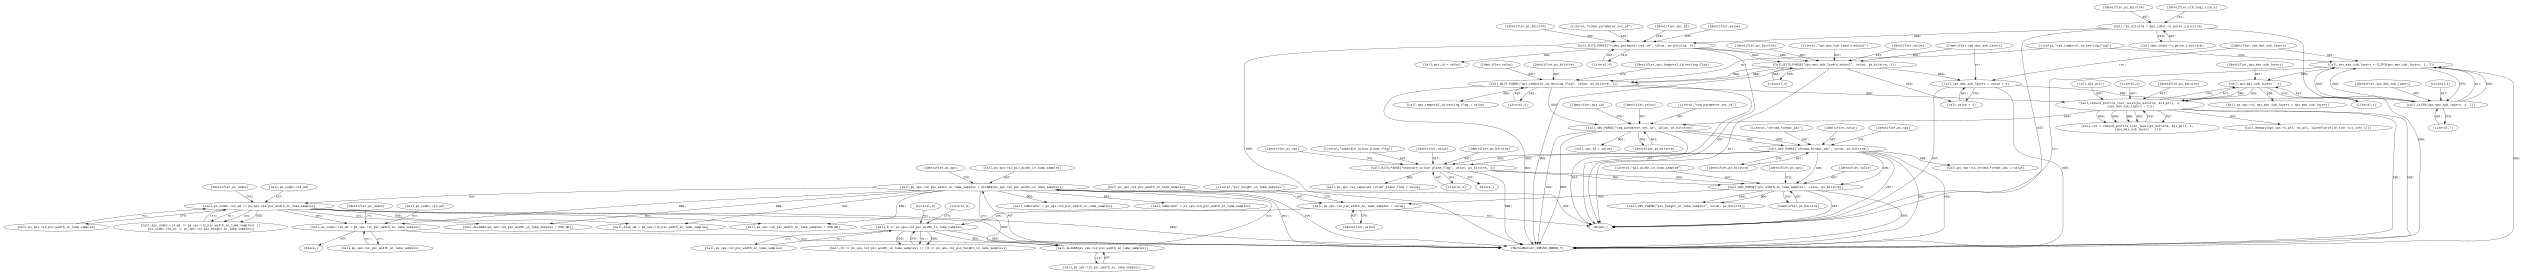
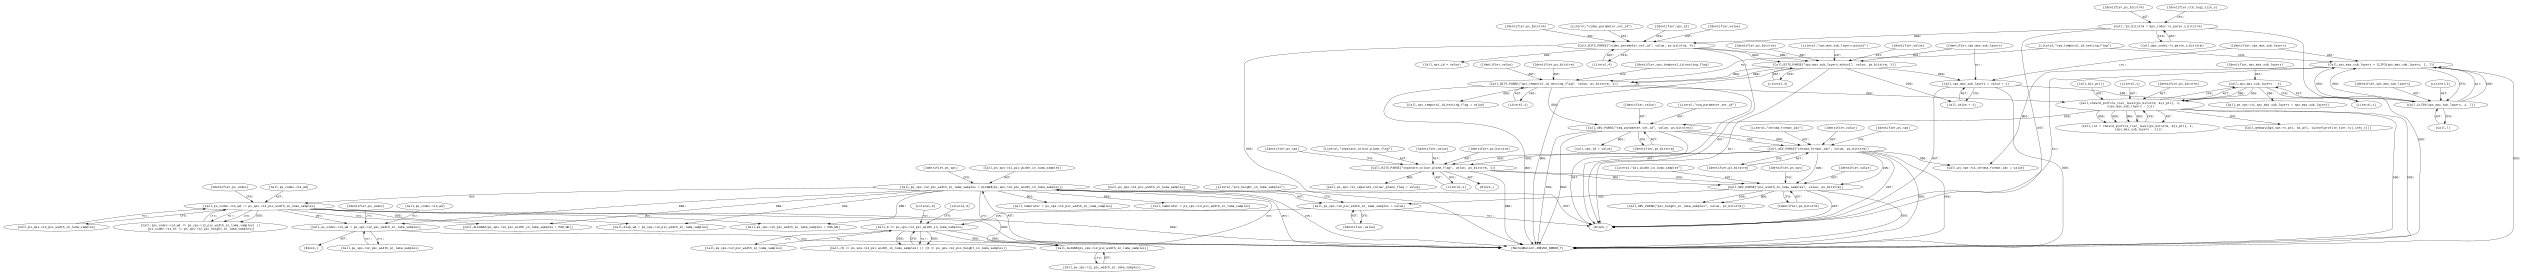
(2306, 72) -> (2134, 70)
(1587, 105) -> none
(2443, 128) -> (2443, 128)
